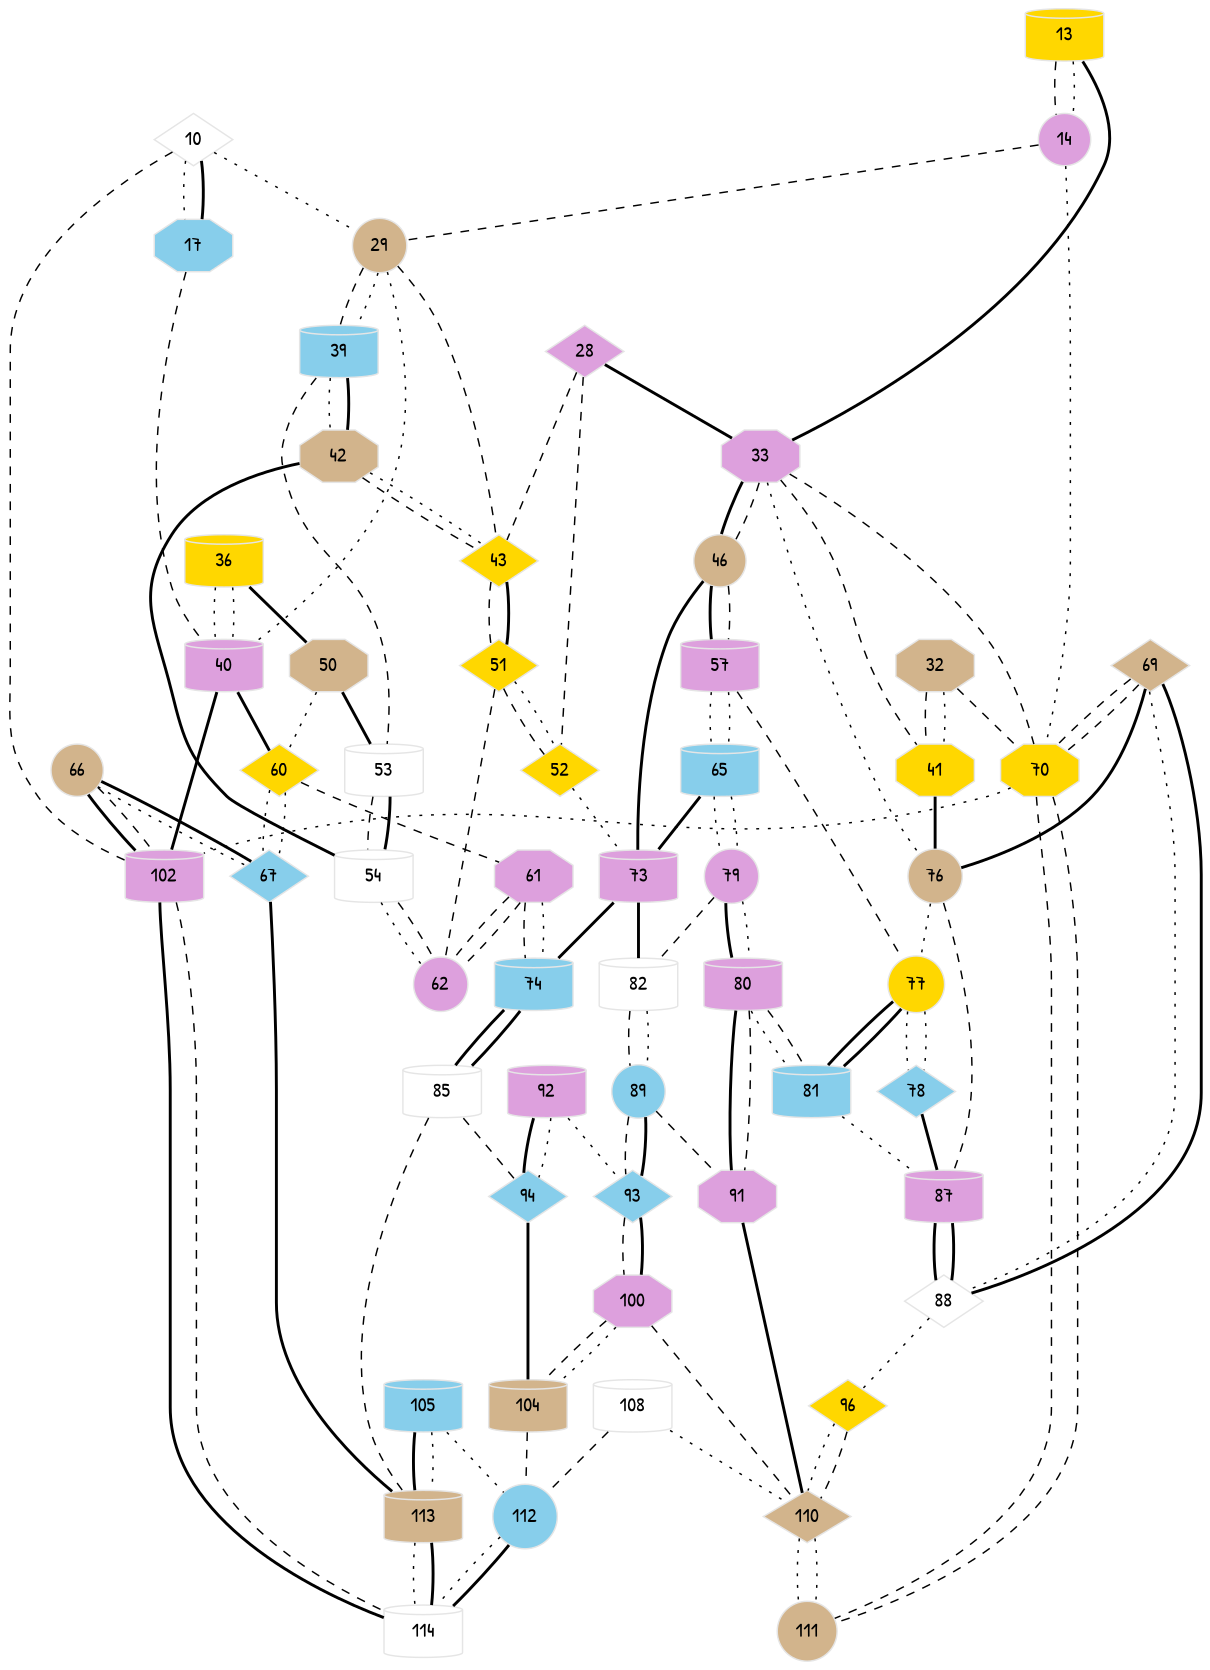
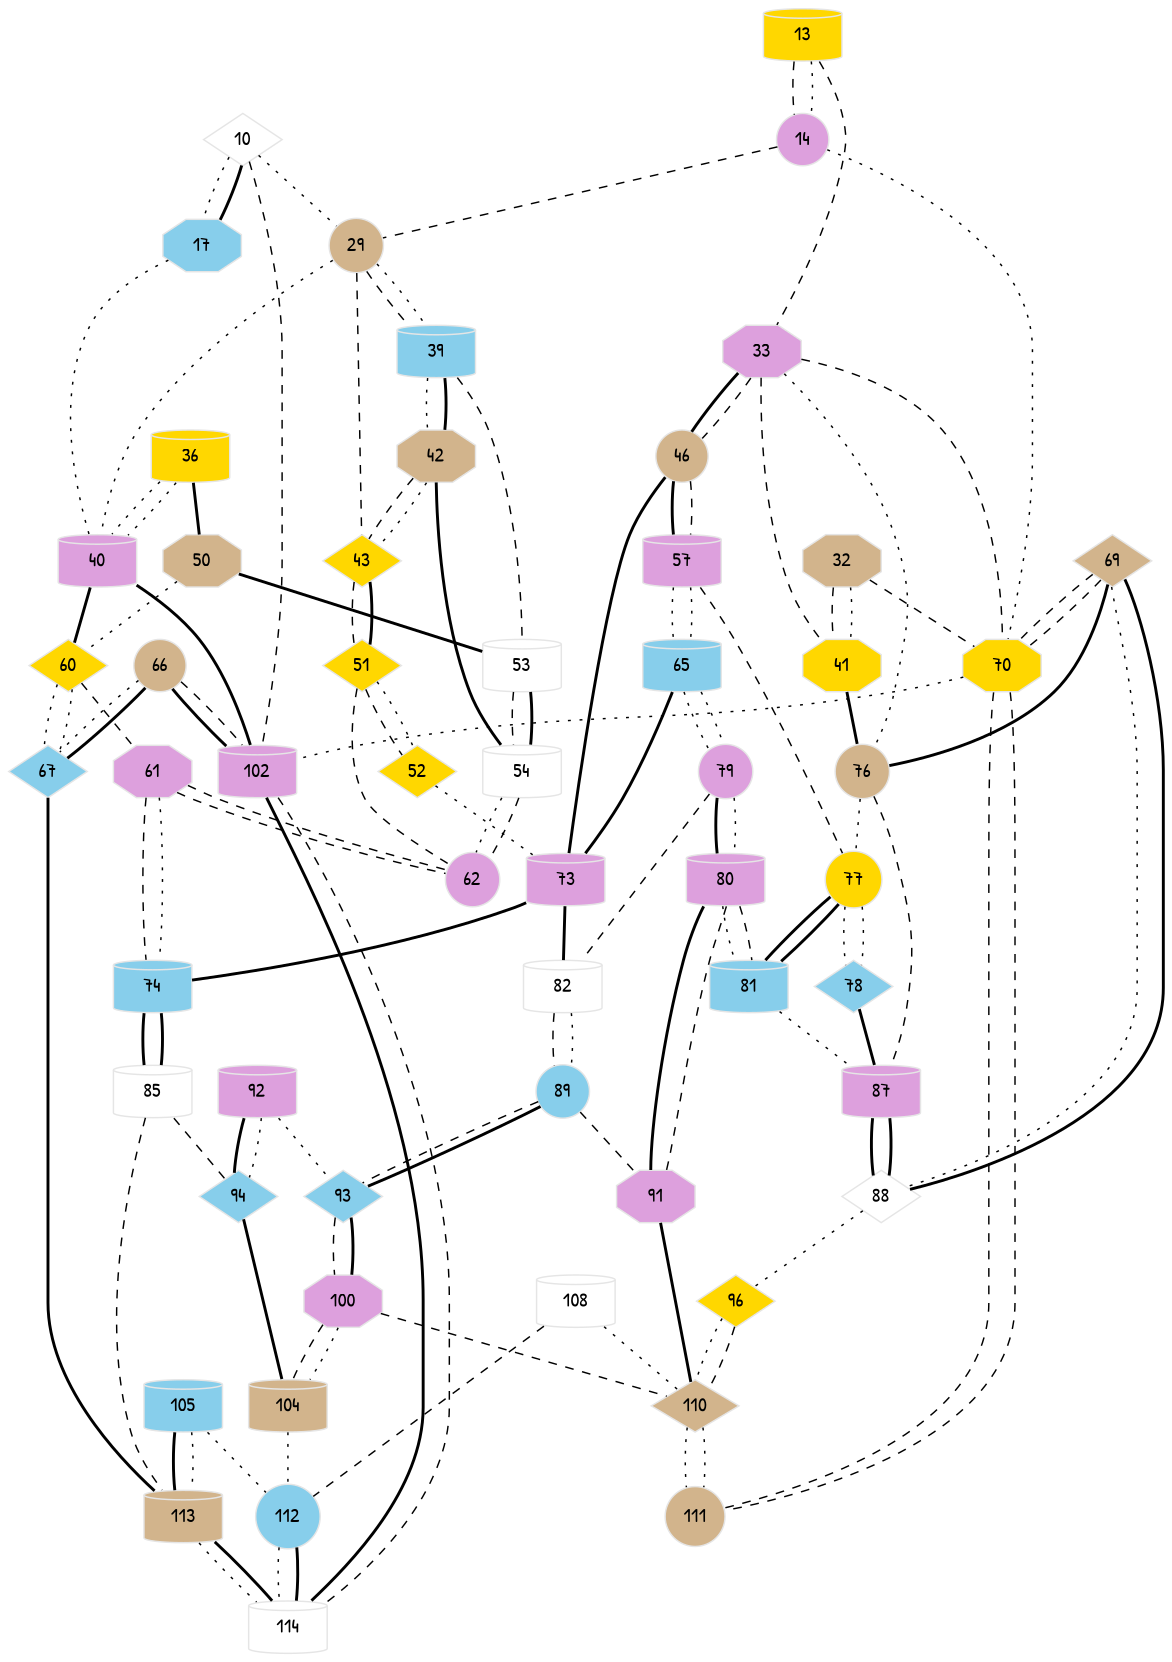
(1011, 290) -> (834, 196)
(585, 352) -> none
(157, 459) -> (74, 378)
(527, 1458) -> (288, 1458)
